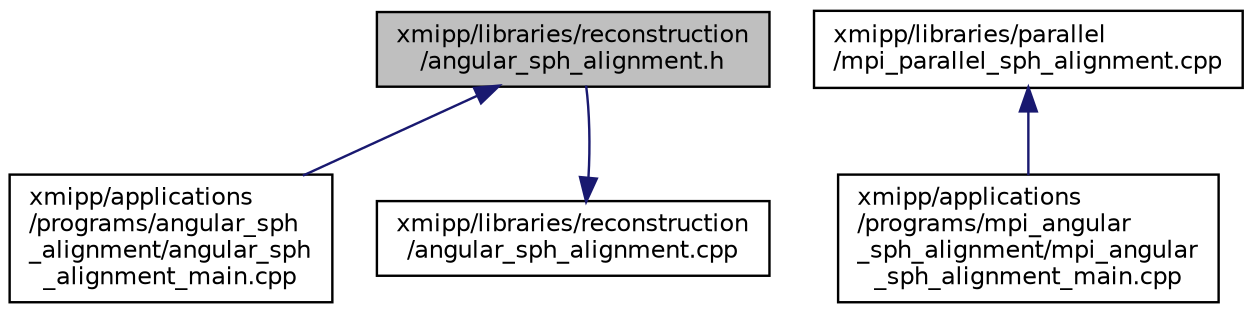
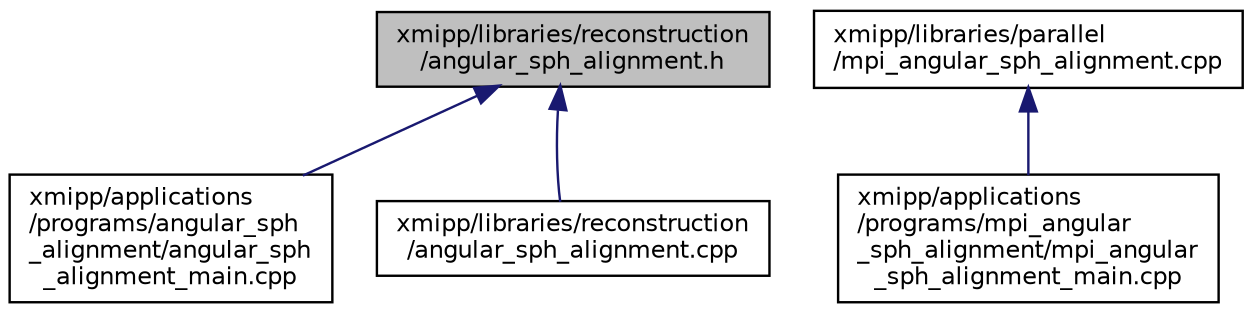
(1028, 49) -> (1028, 49)
(589, 131) -> (557, 156)
